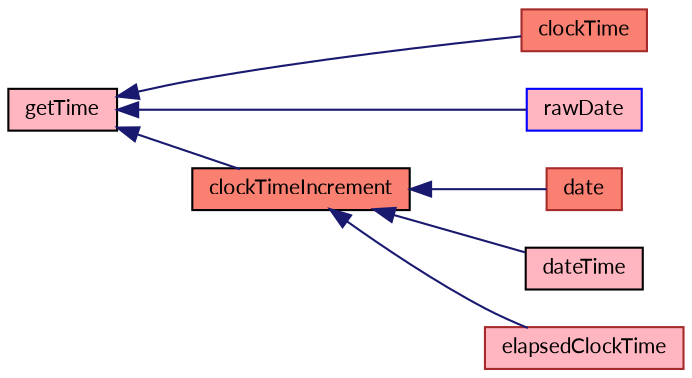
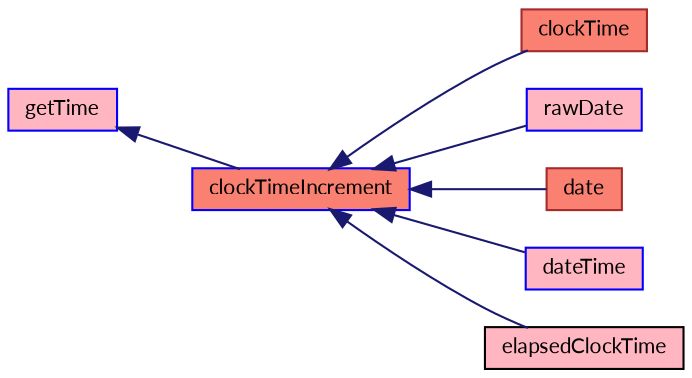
(329, 59) -> (435, 99)
(63, 110) -> (63, 110)
(332, 110) -> (460, 144)
(301, 189) -> (301, 189)
(584, 269) -> (584, 269)
(584, 348) -> (584, 348)
